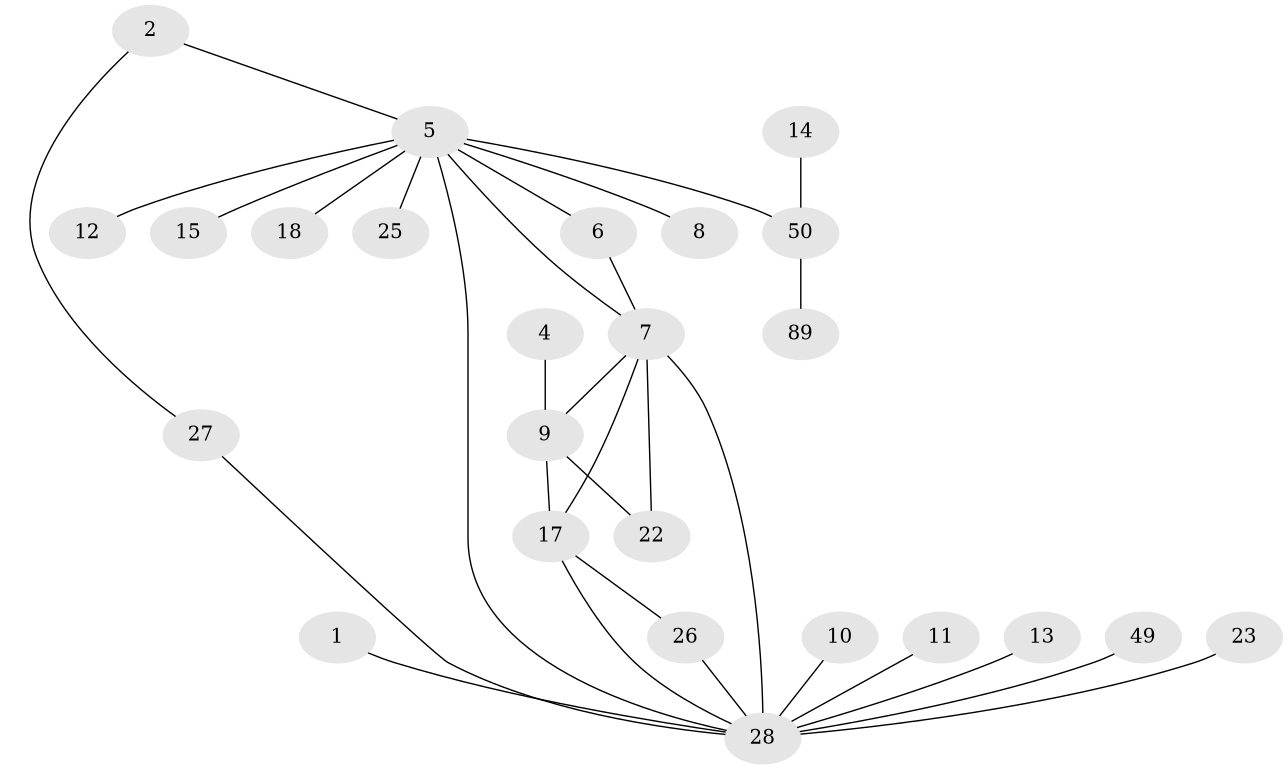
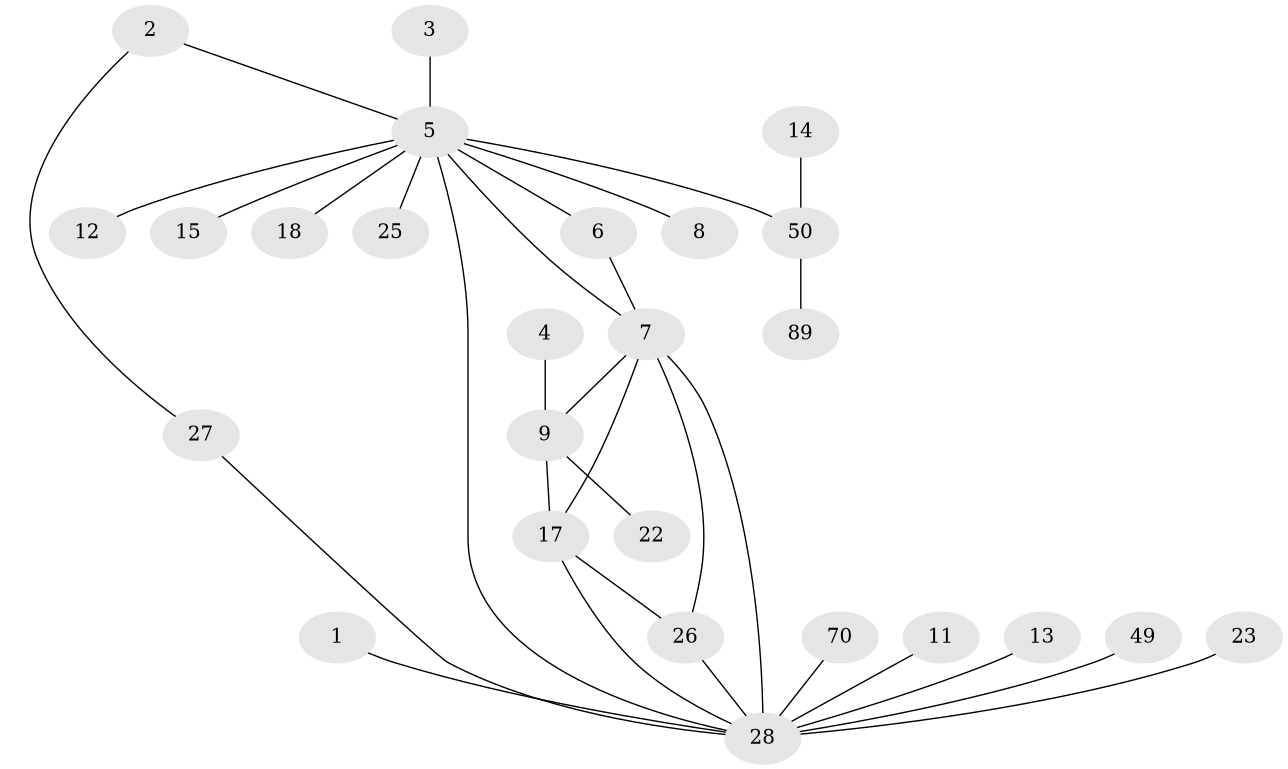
none -> (430, 31)
(649, 435) -> (698, 483)
(840, 637) -> (840, 637)
